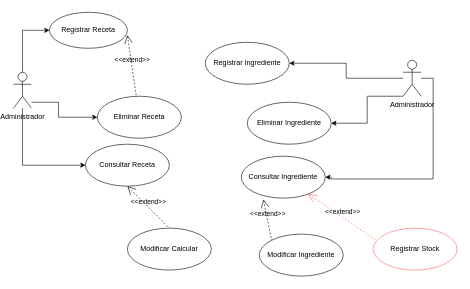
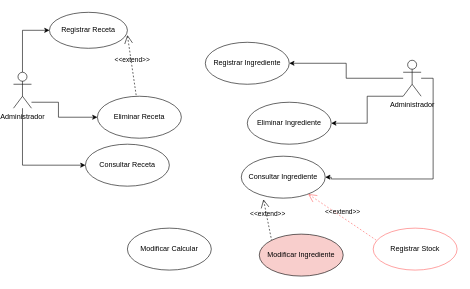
(147, 206) -> none
(302, 255) -> (302, 255)
